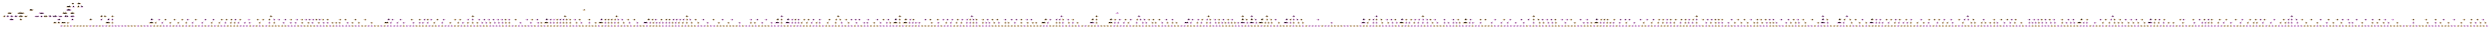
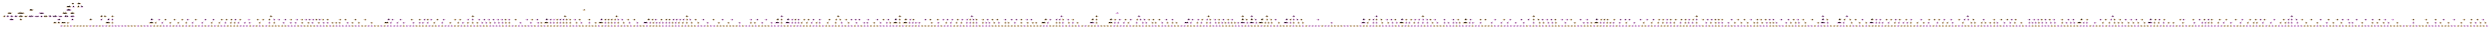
none -> (31, 16)
